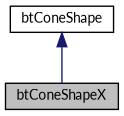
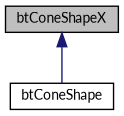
(62, 65) -> (62, 65)
